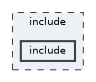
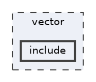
(48, 22) -> (48, 22)
